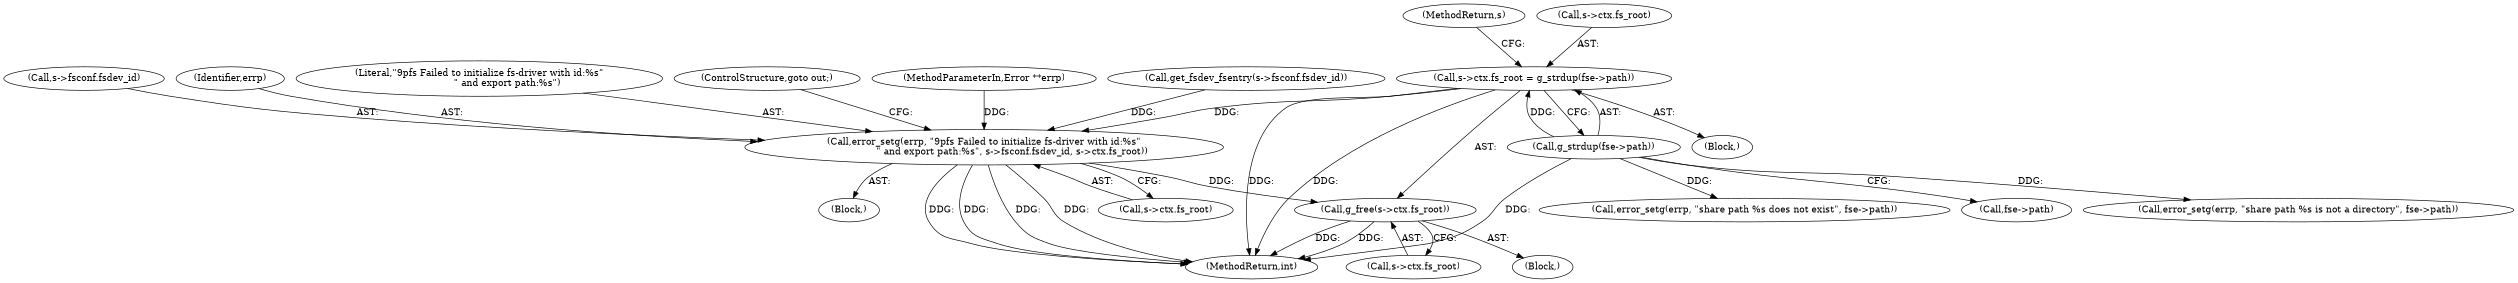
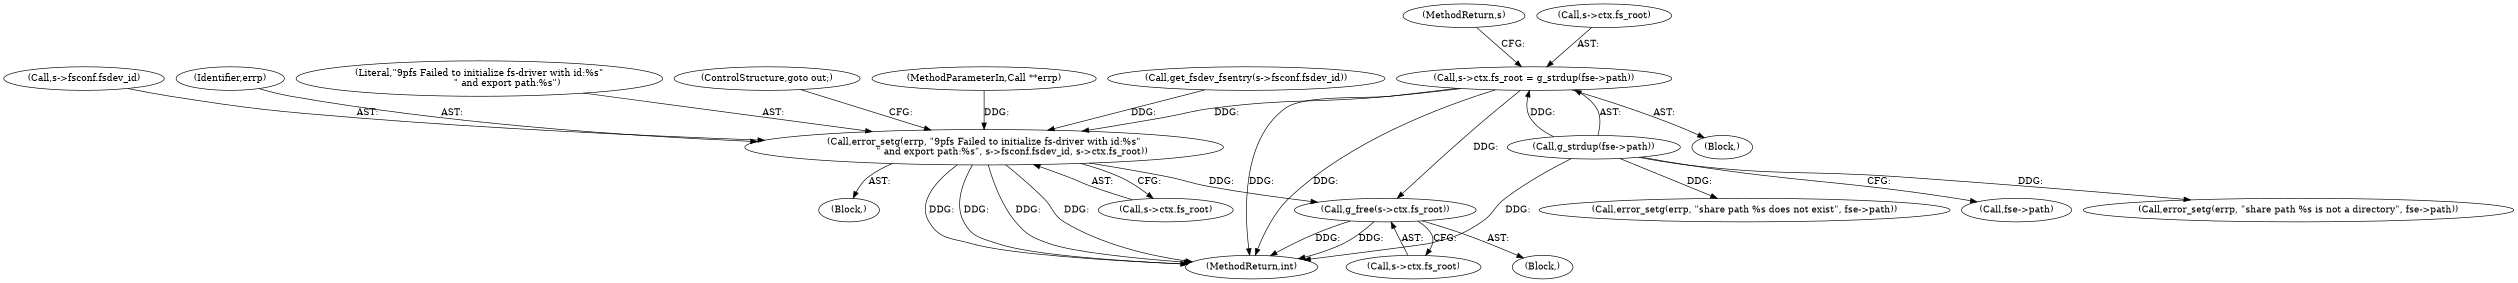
(984, 79) -> (984, 79)
(1562, 110) -> none
(1487, 147) -> (1487, 147)
